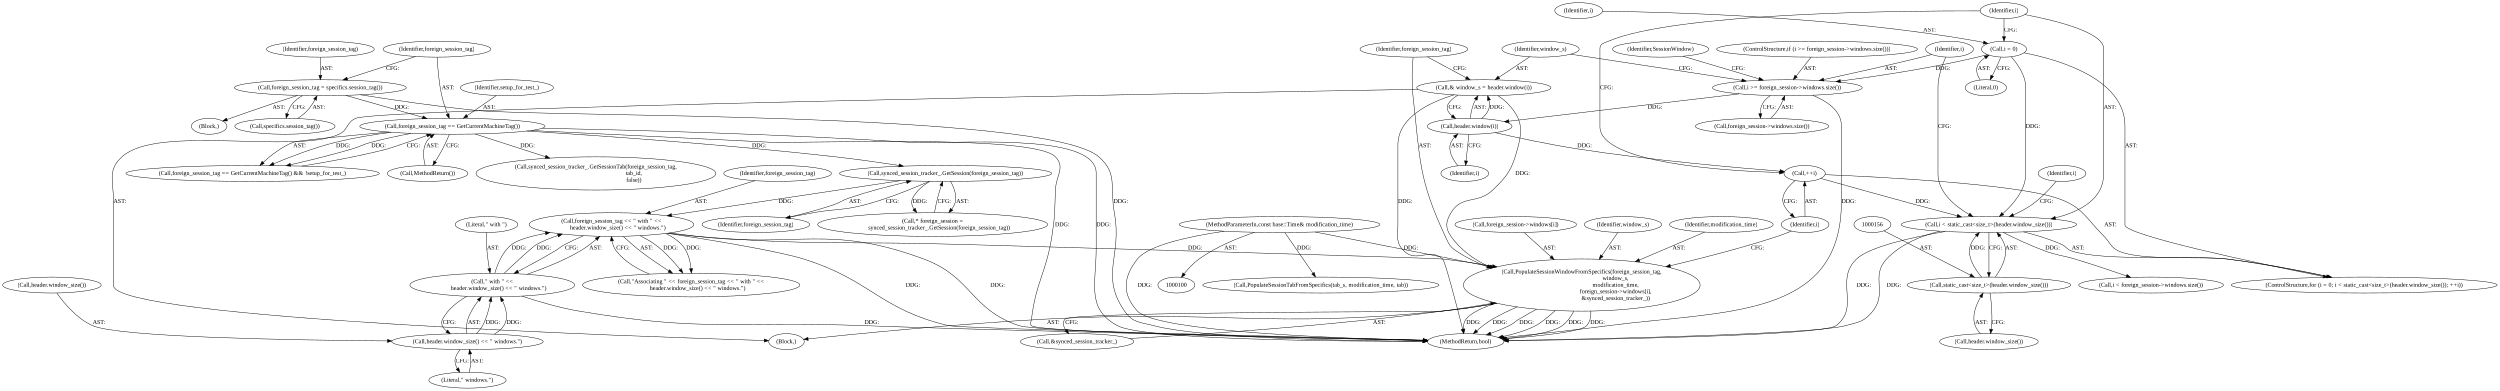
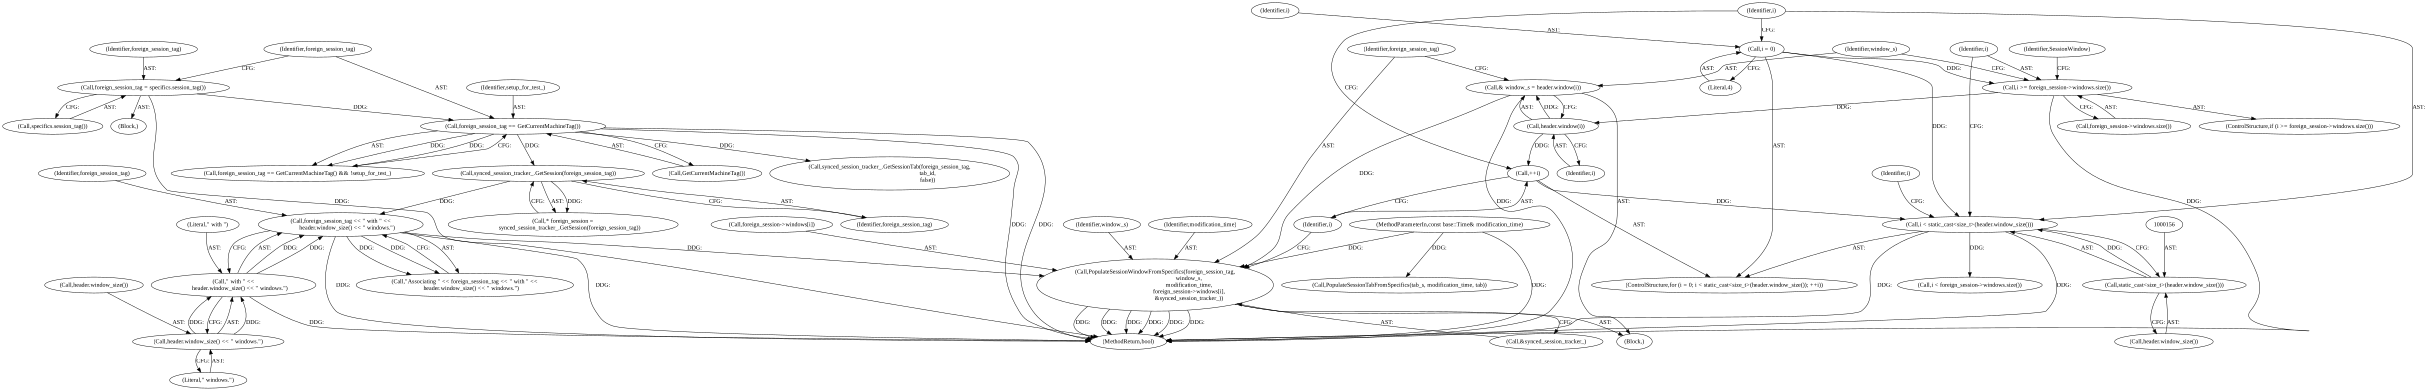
(1804, 67) -> (2175, 106)
(1986, 88) -> (1720, 88)
(428, 173) -> (707, 173)
(1176, 285) -> none
